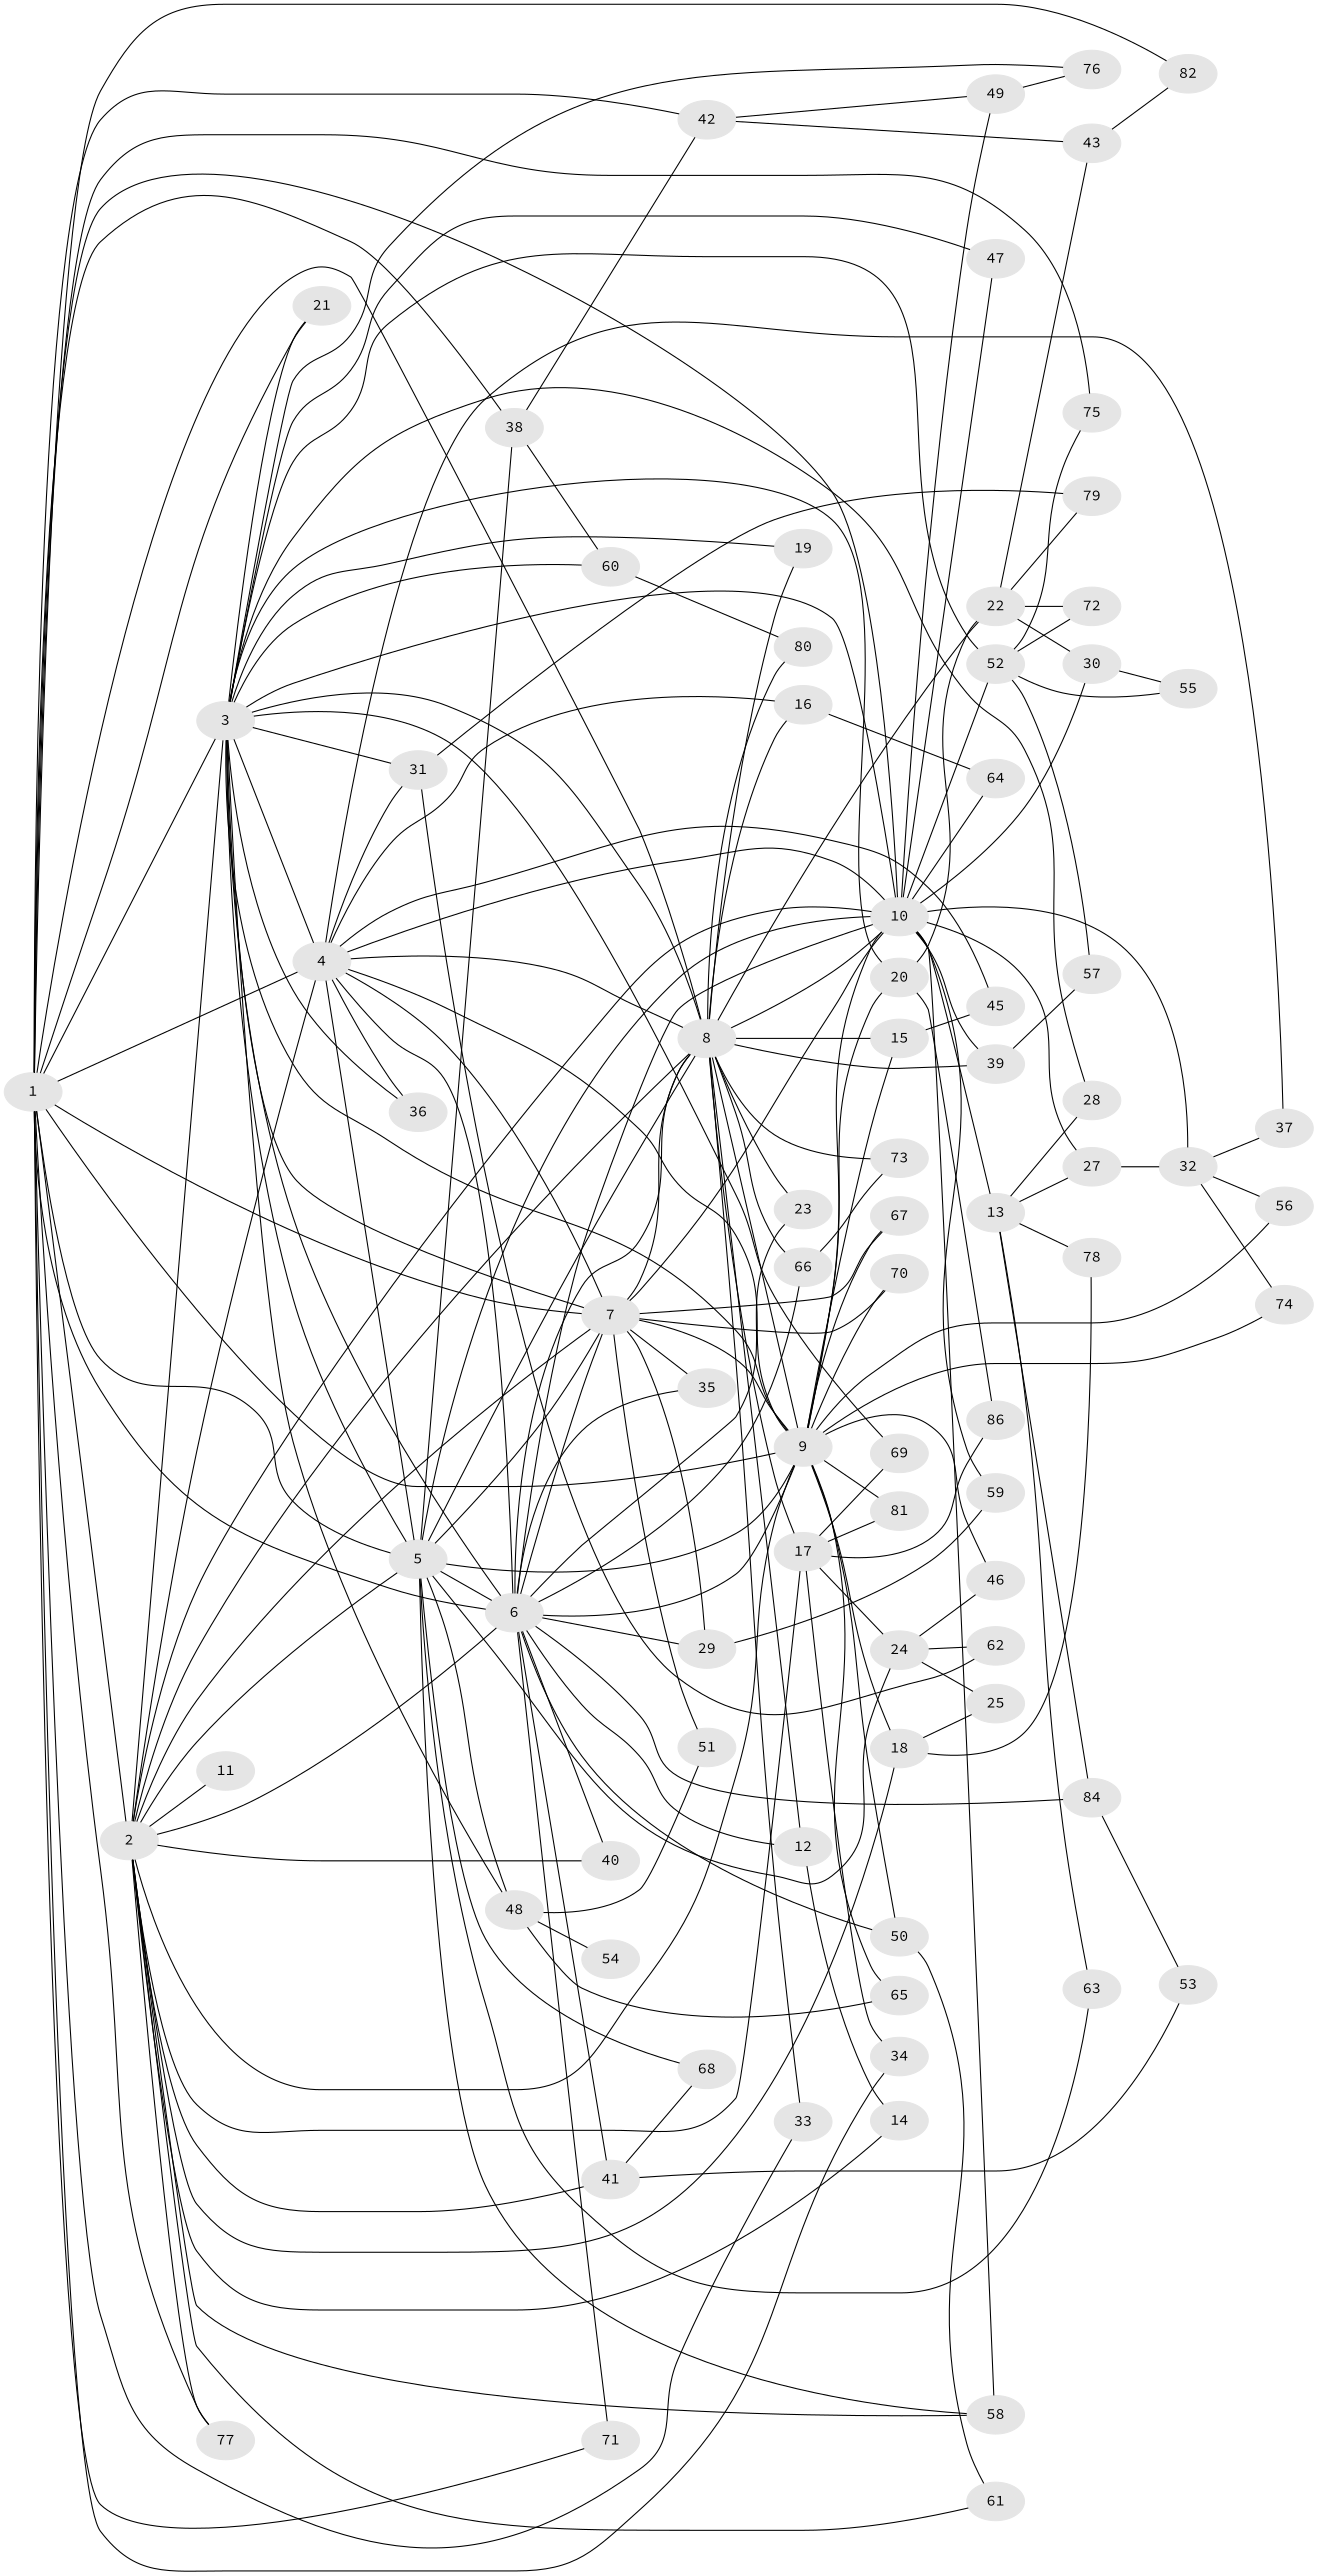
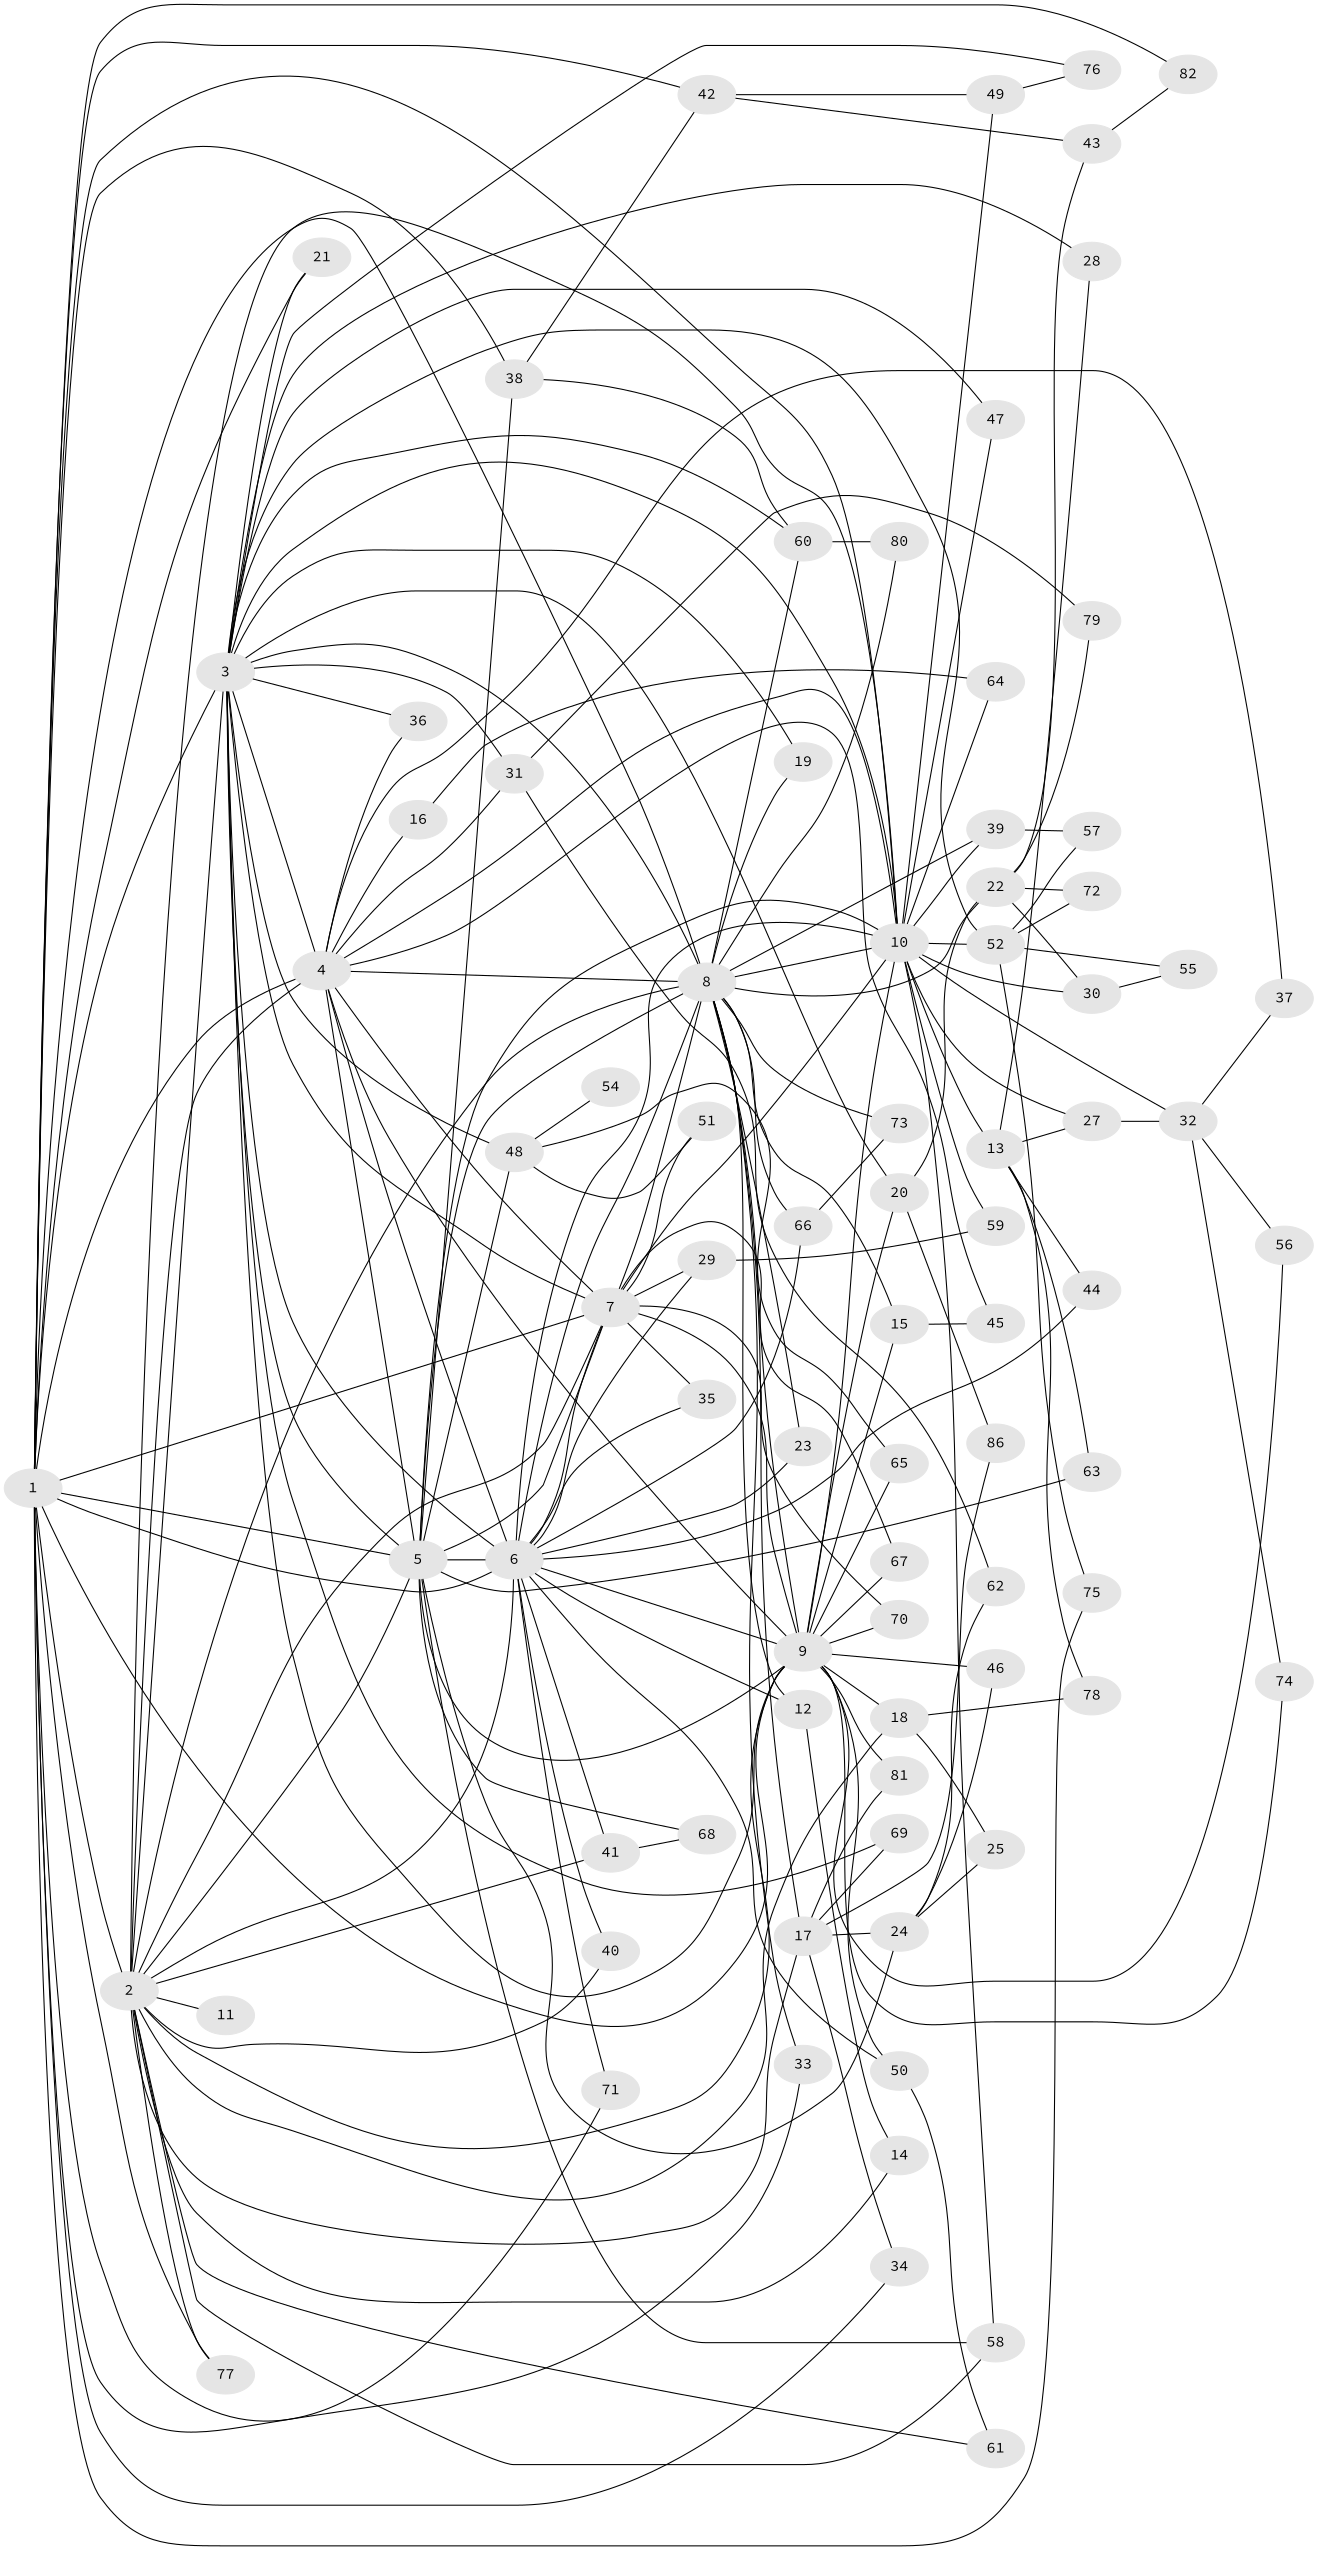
(738, 843) -> (755, 762)
(1092, 1798) -> (1092, 1290)
(1188, 1985) -> none
